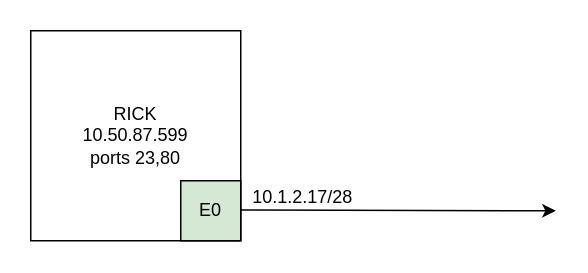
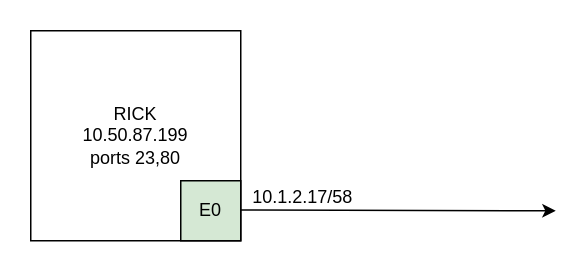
(136, 136) -> (136, 136)
(303, 197) -> (303, 197)
